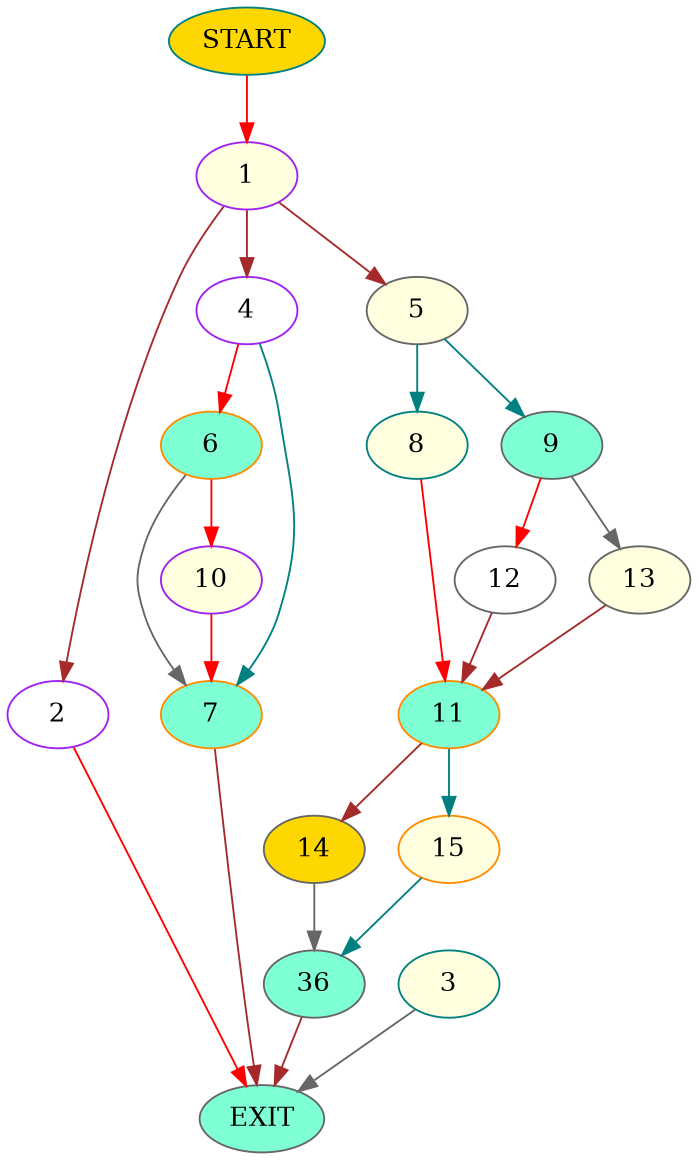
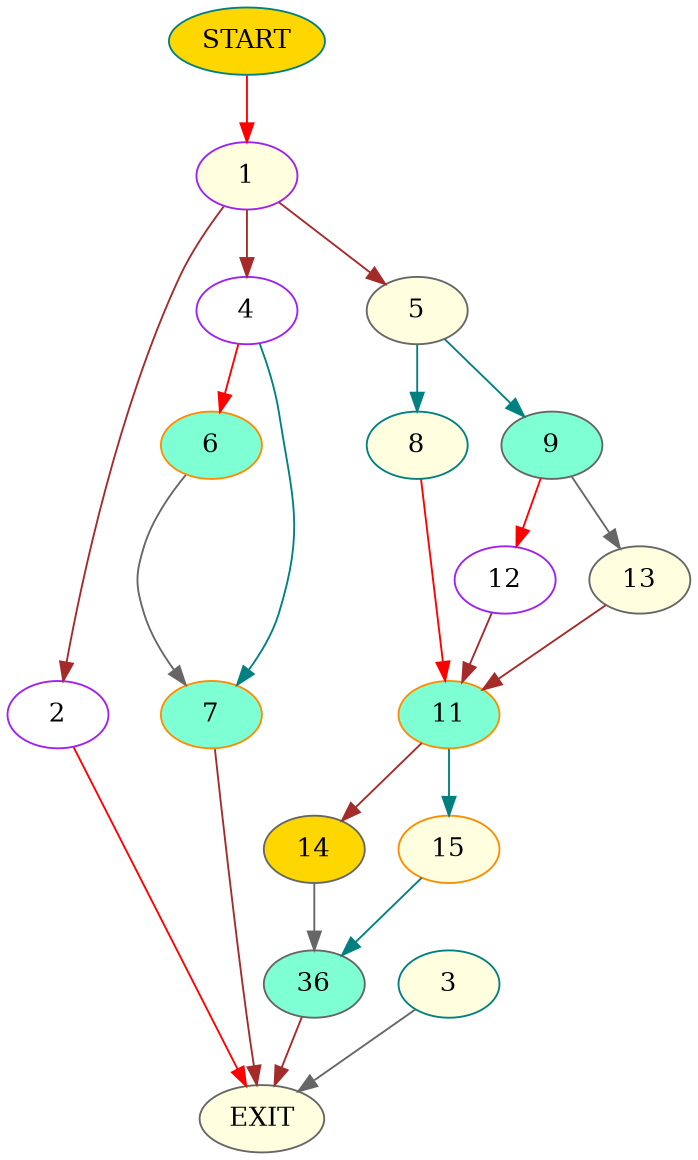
(211, 580) -> none
(505, 580) -> (505, 580)
(262, 1119) -> (262, 1119)
